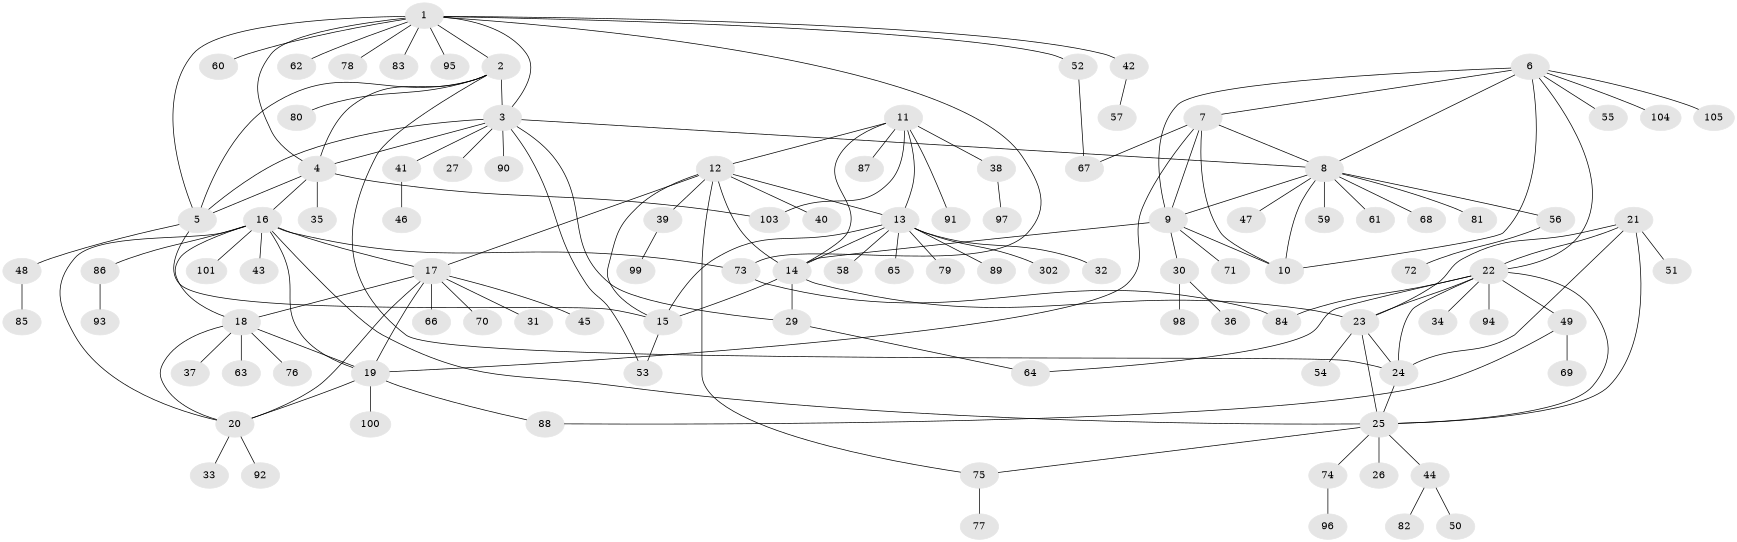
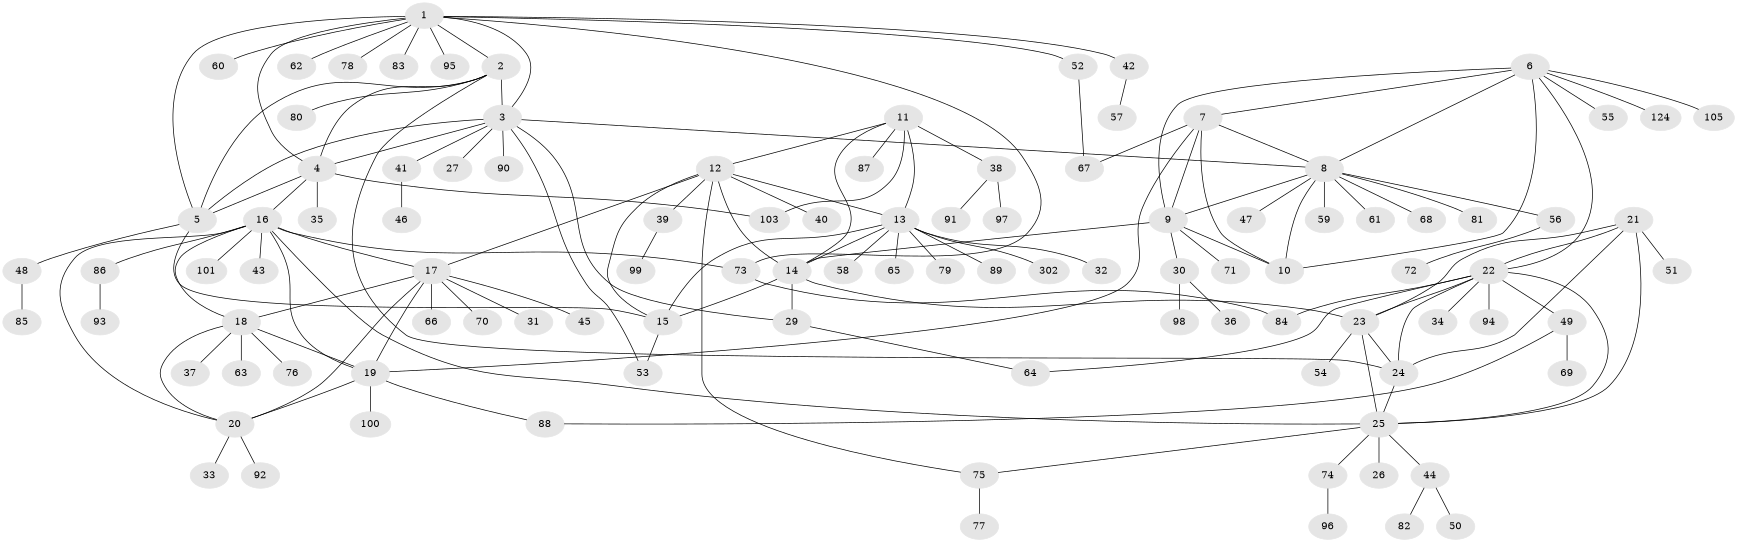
(1661, 118) -> (1661, 118)
(930, 168) -> (974, 194)
